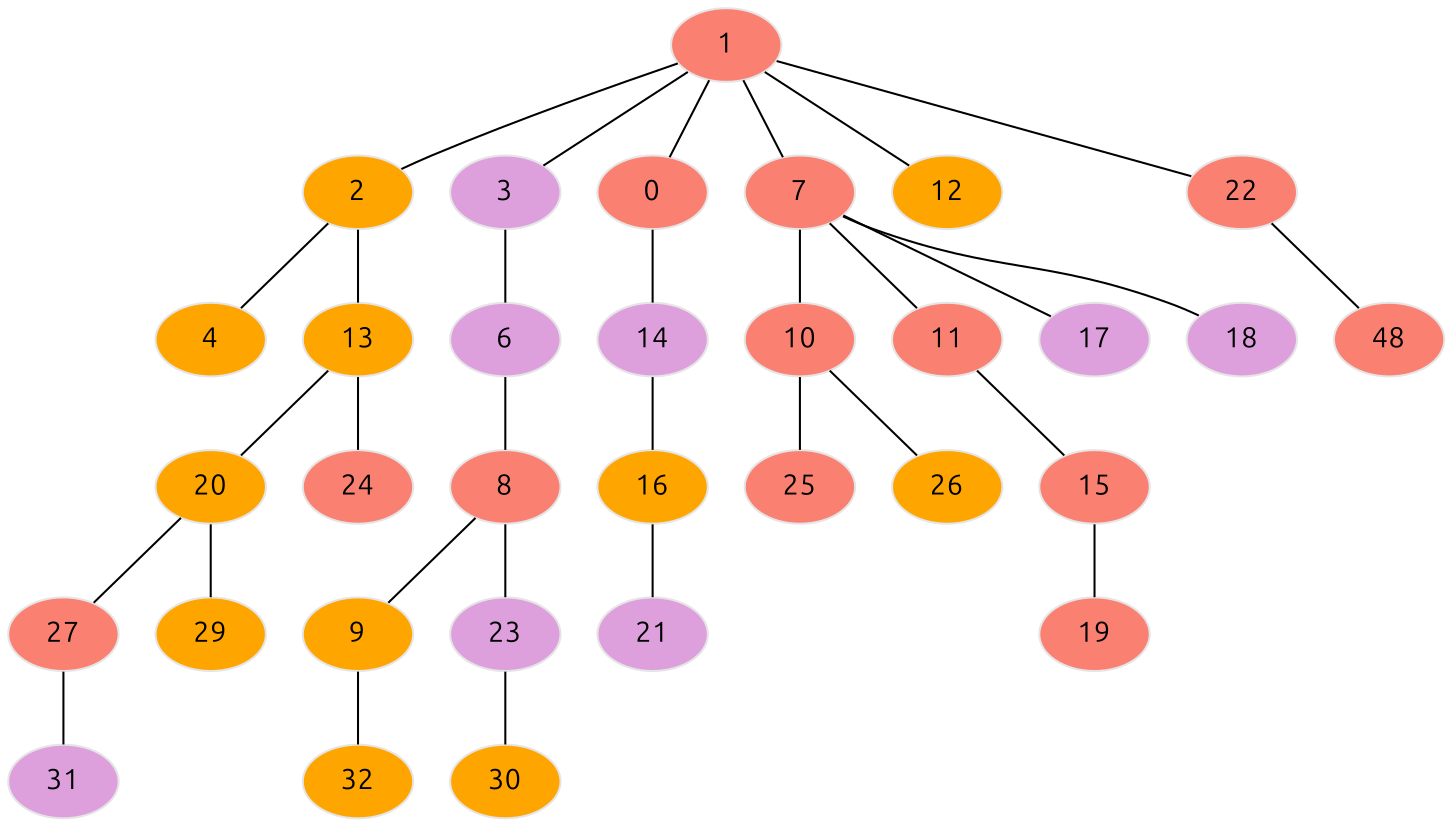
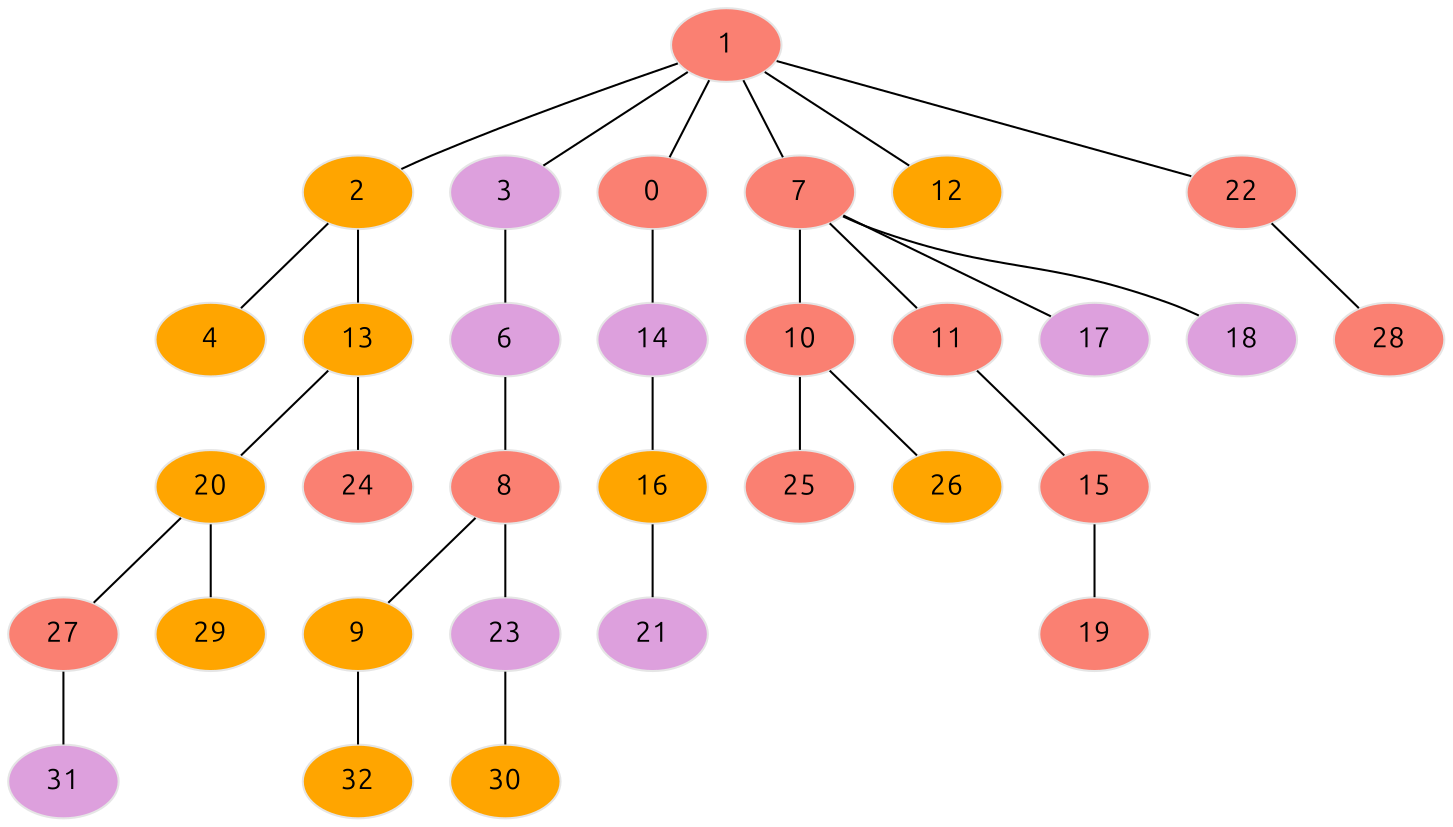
(1389, 340) -> (1389, 340)
